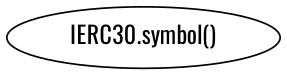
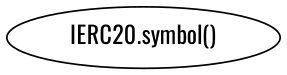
(144, 38) -> (144, 38)
